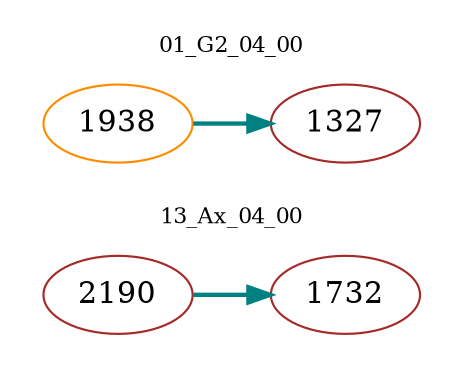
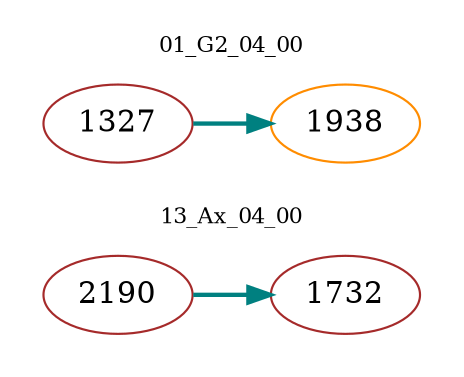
(221, 124) -> (221, 124)
